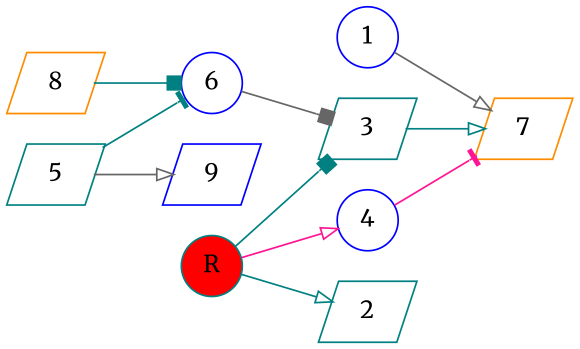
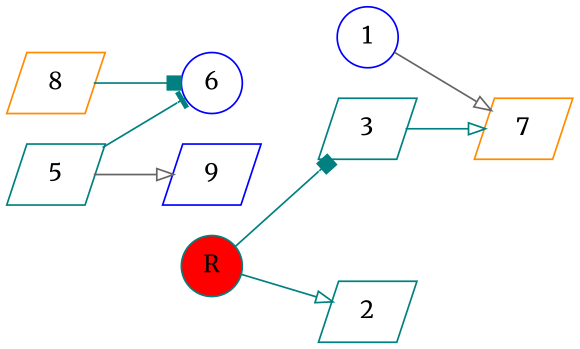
(279, 103) -> none
(368, 220) -> none
